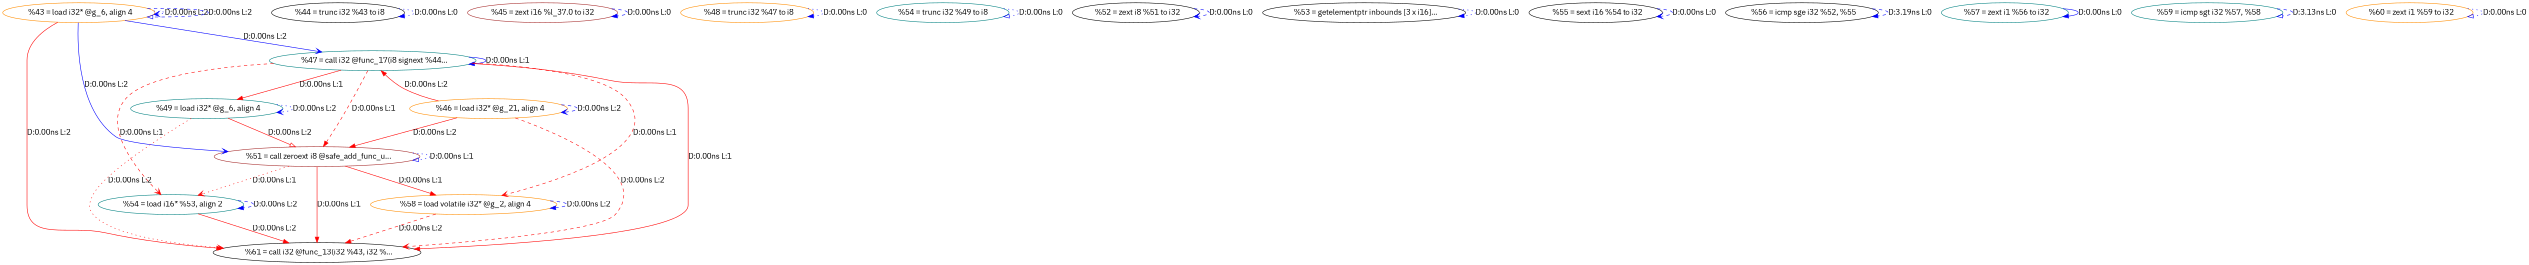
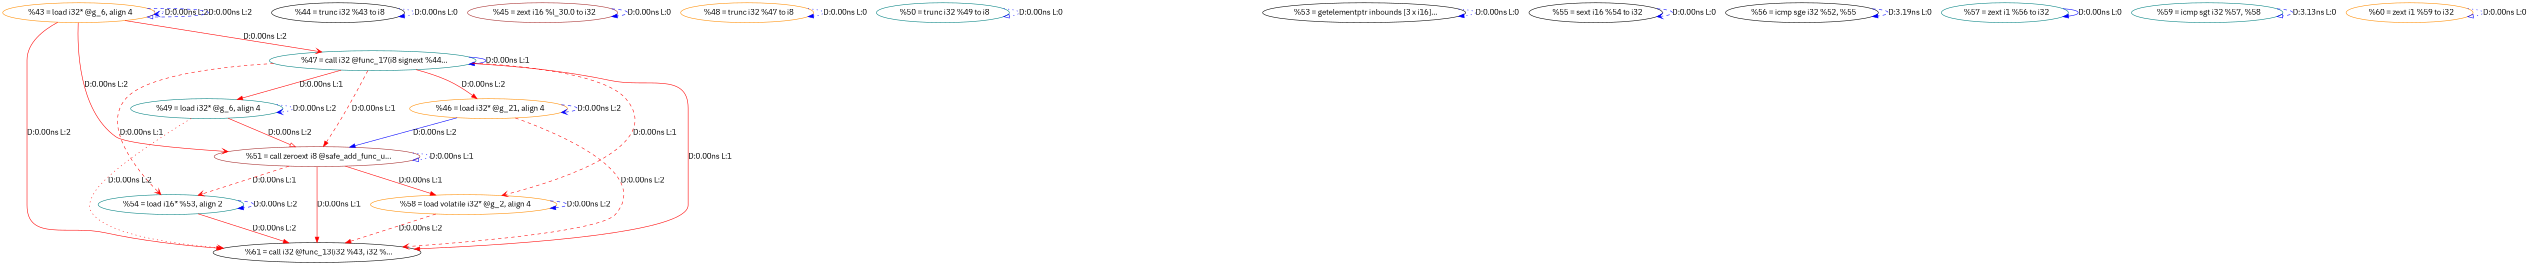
(543, 13) -> (543, 13)
(943, 13) -> (943, 13)
(1136, 13) -> none
(221, 36) -> (221, 36)
(410, 91) -> (446, 80)
(110, 131) -> (110, 131)
(406, 132) -> (406, 132)
(246, 180) -> (246, 180)
